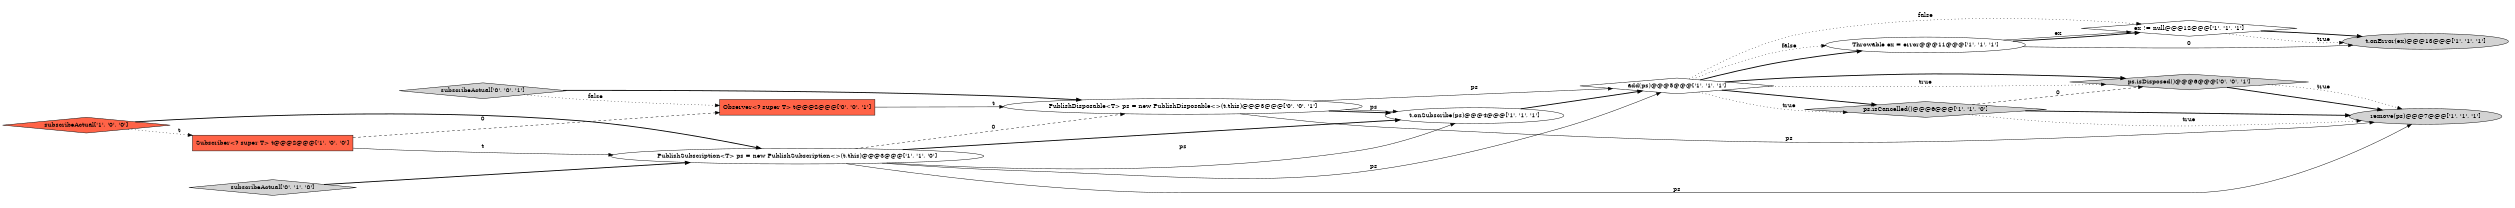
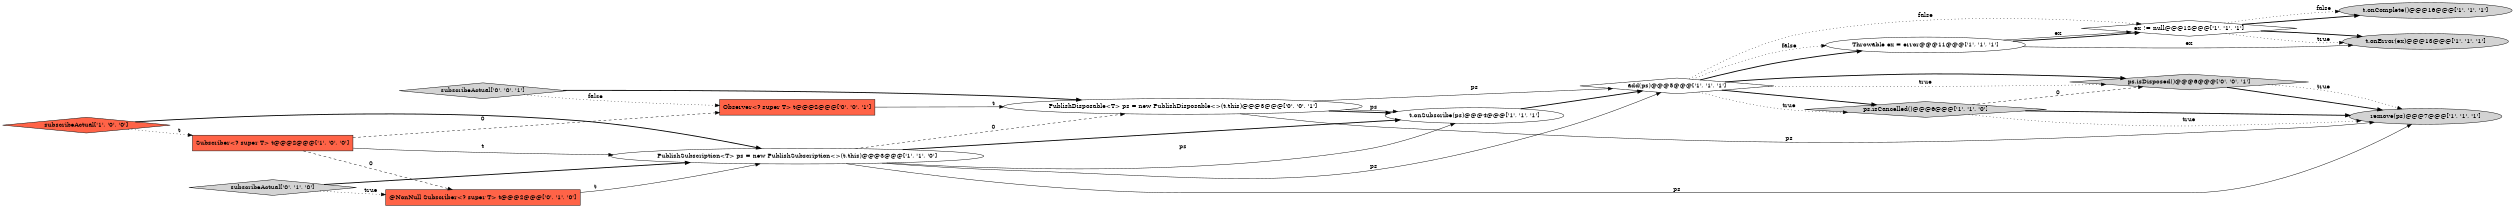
none -> (2426, 10)
(2189, 43) -> (2189, 43)
none -> (483, 198)
